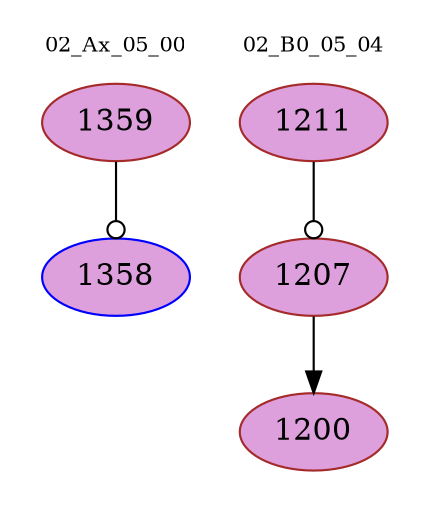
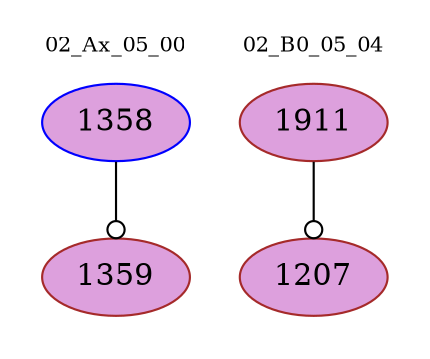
(314, 122) -> (314, 122)
(116, 191) -> (116, 191)
(314, 432) -> none
